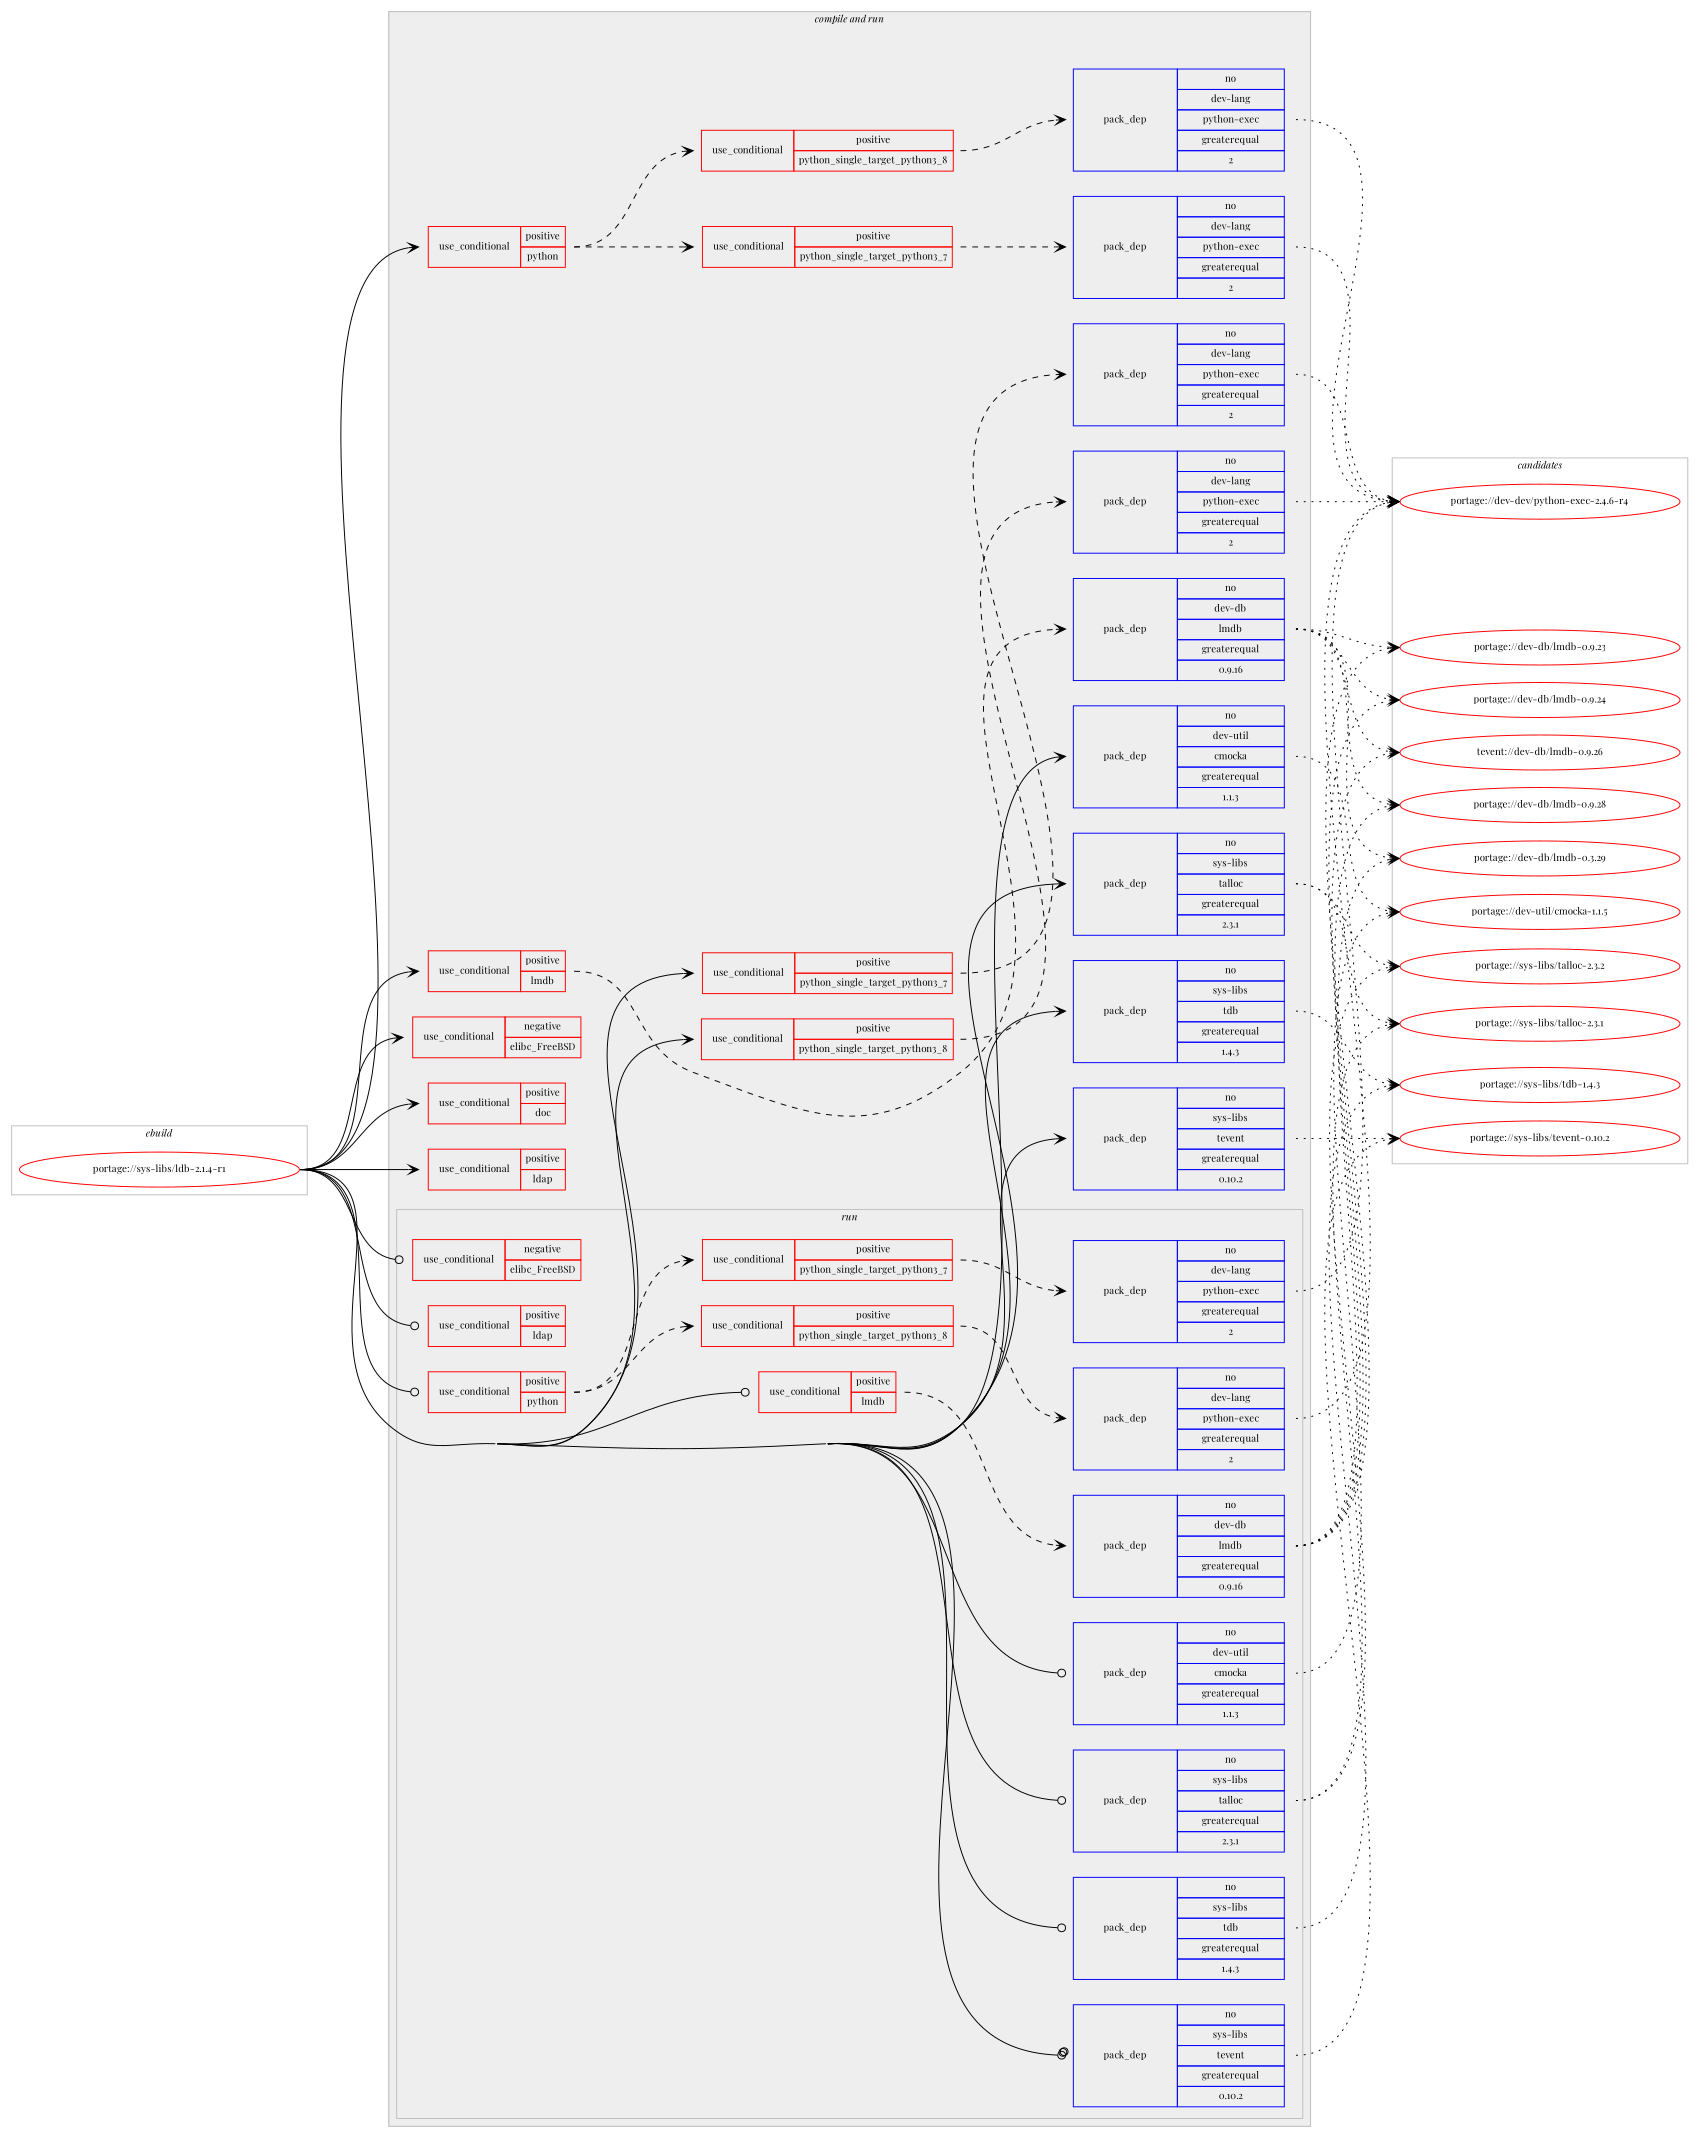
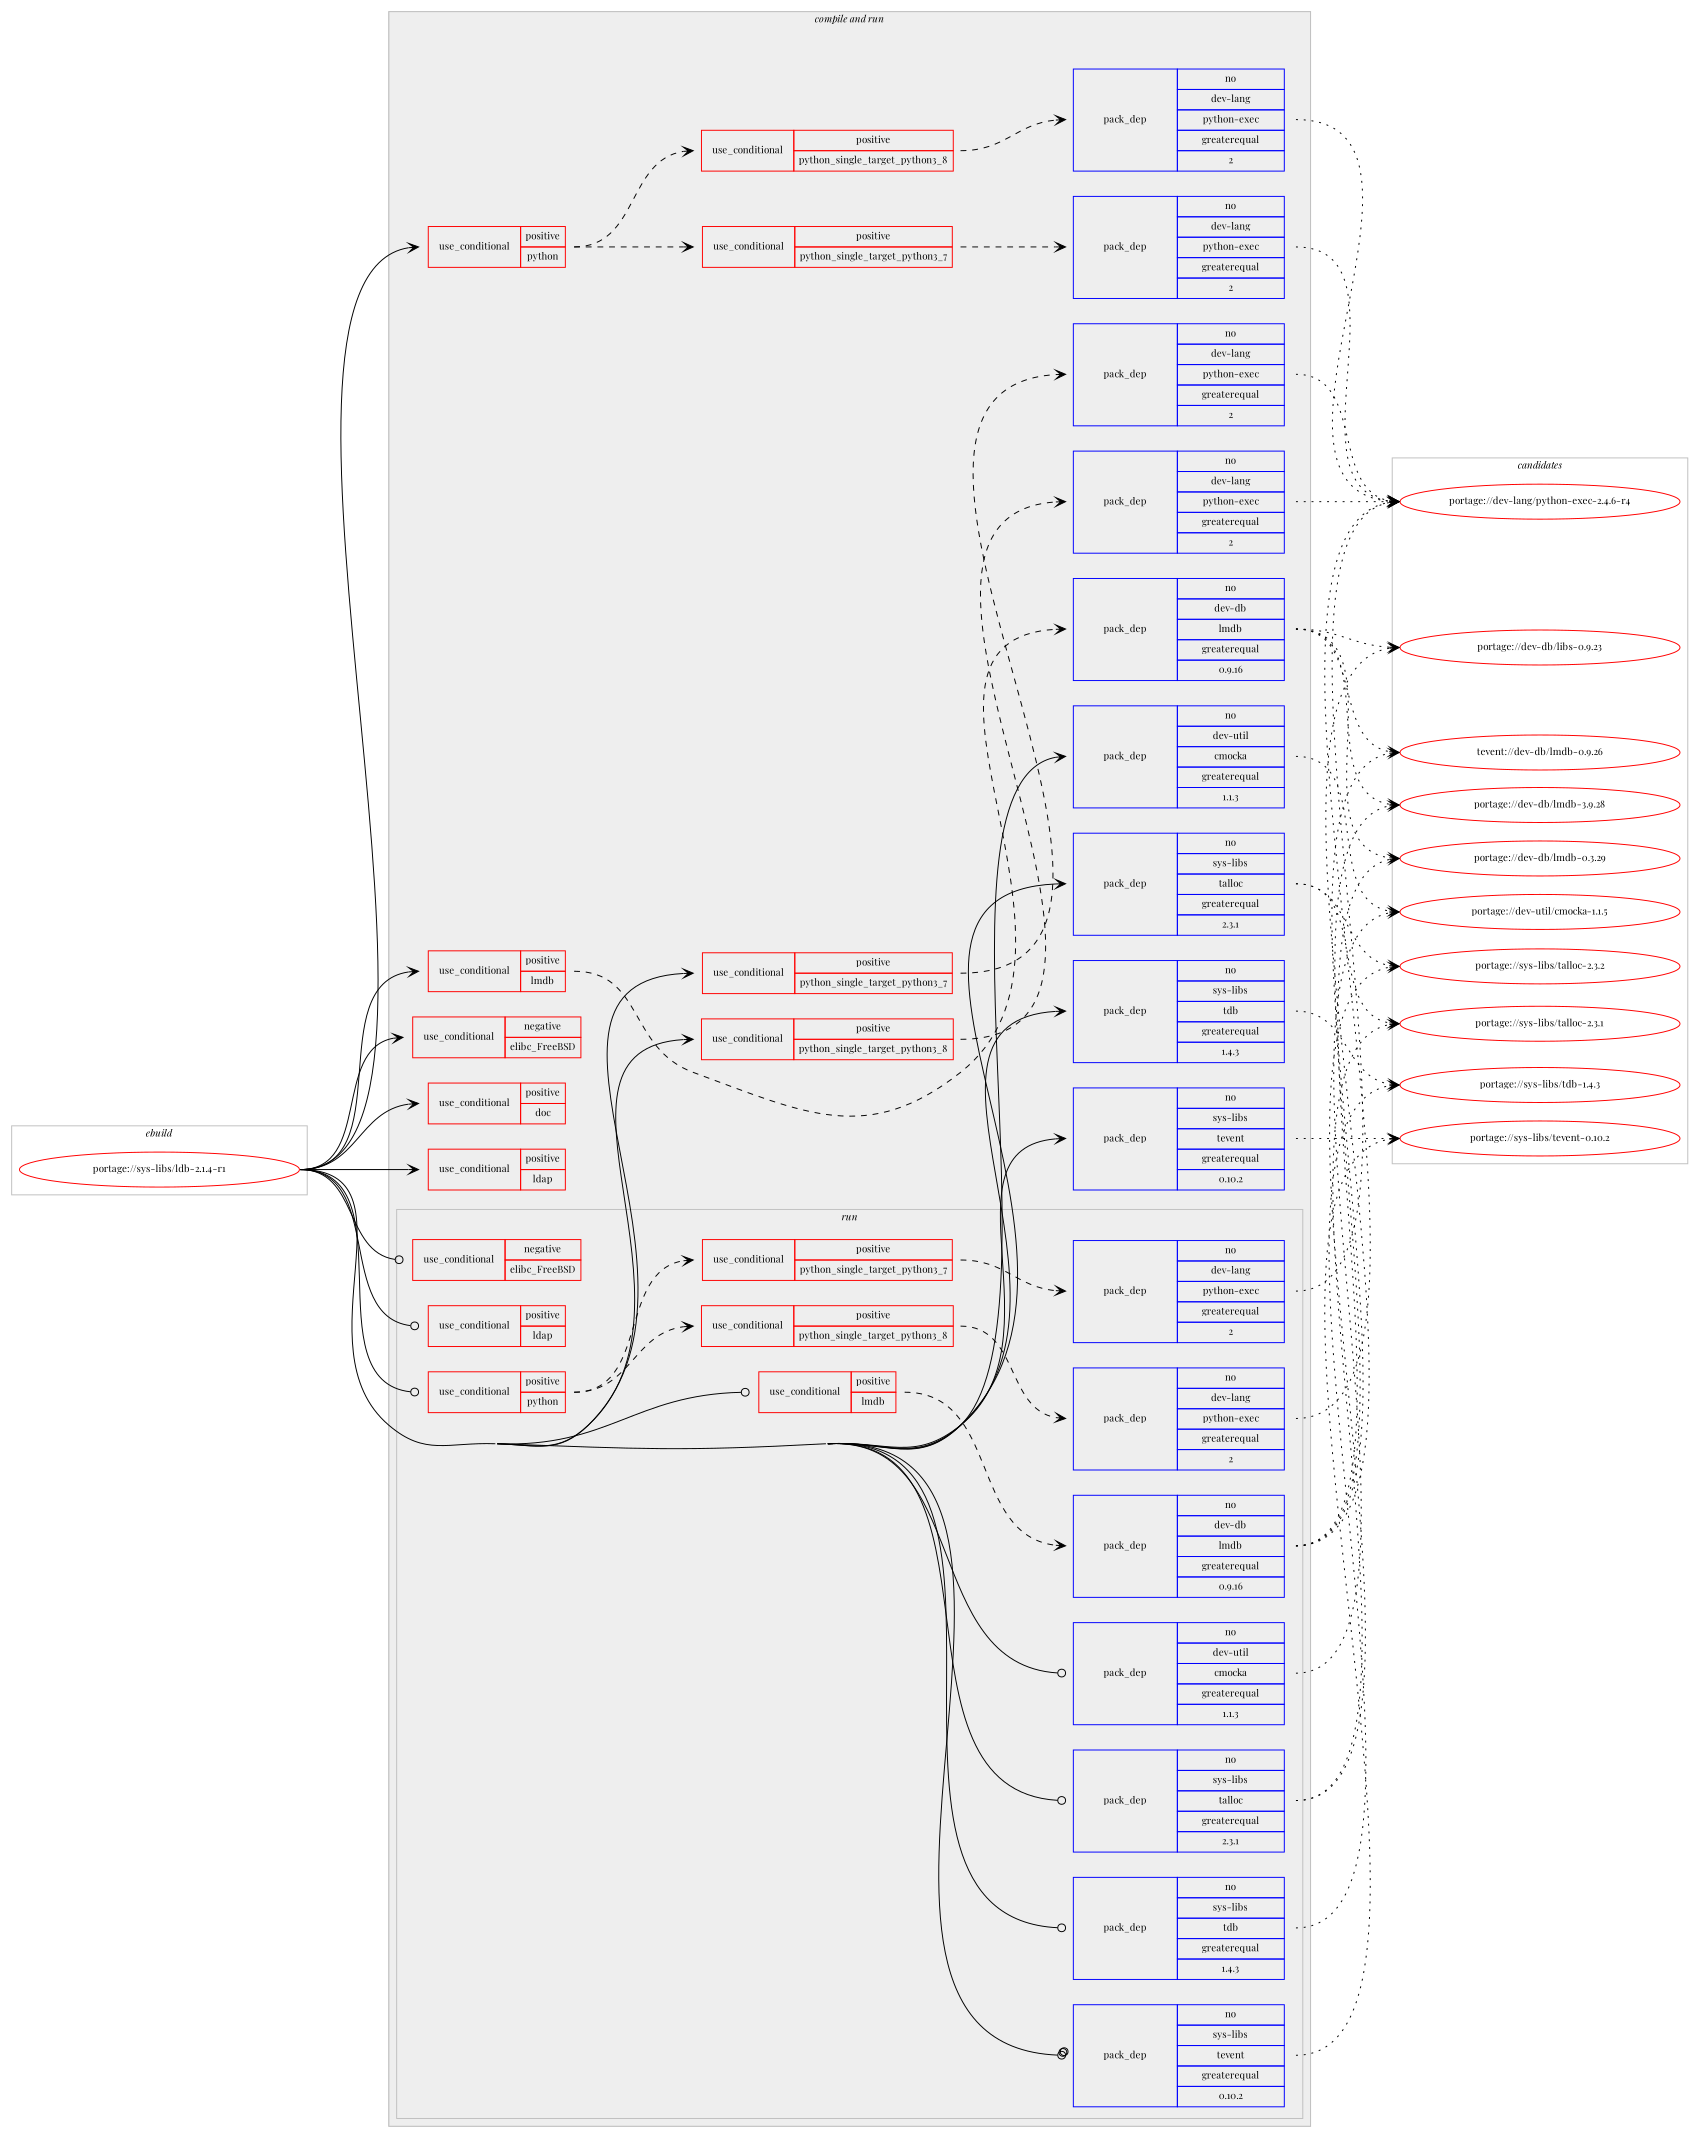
(1540, 502) -> (1540, 502)
(1540, 648) -> (1540, 648)
(1540, 700) -> none
(1540, 805) -> (1540, 805)
